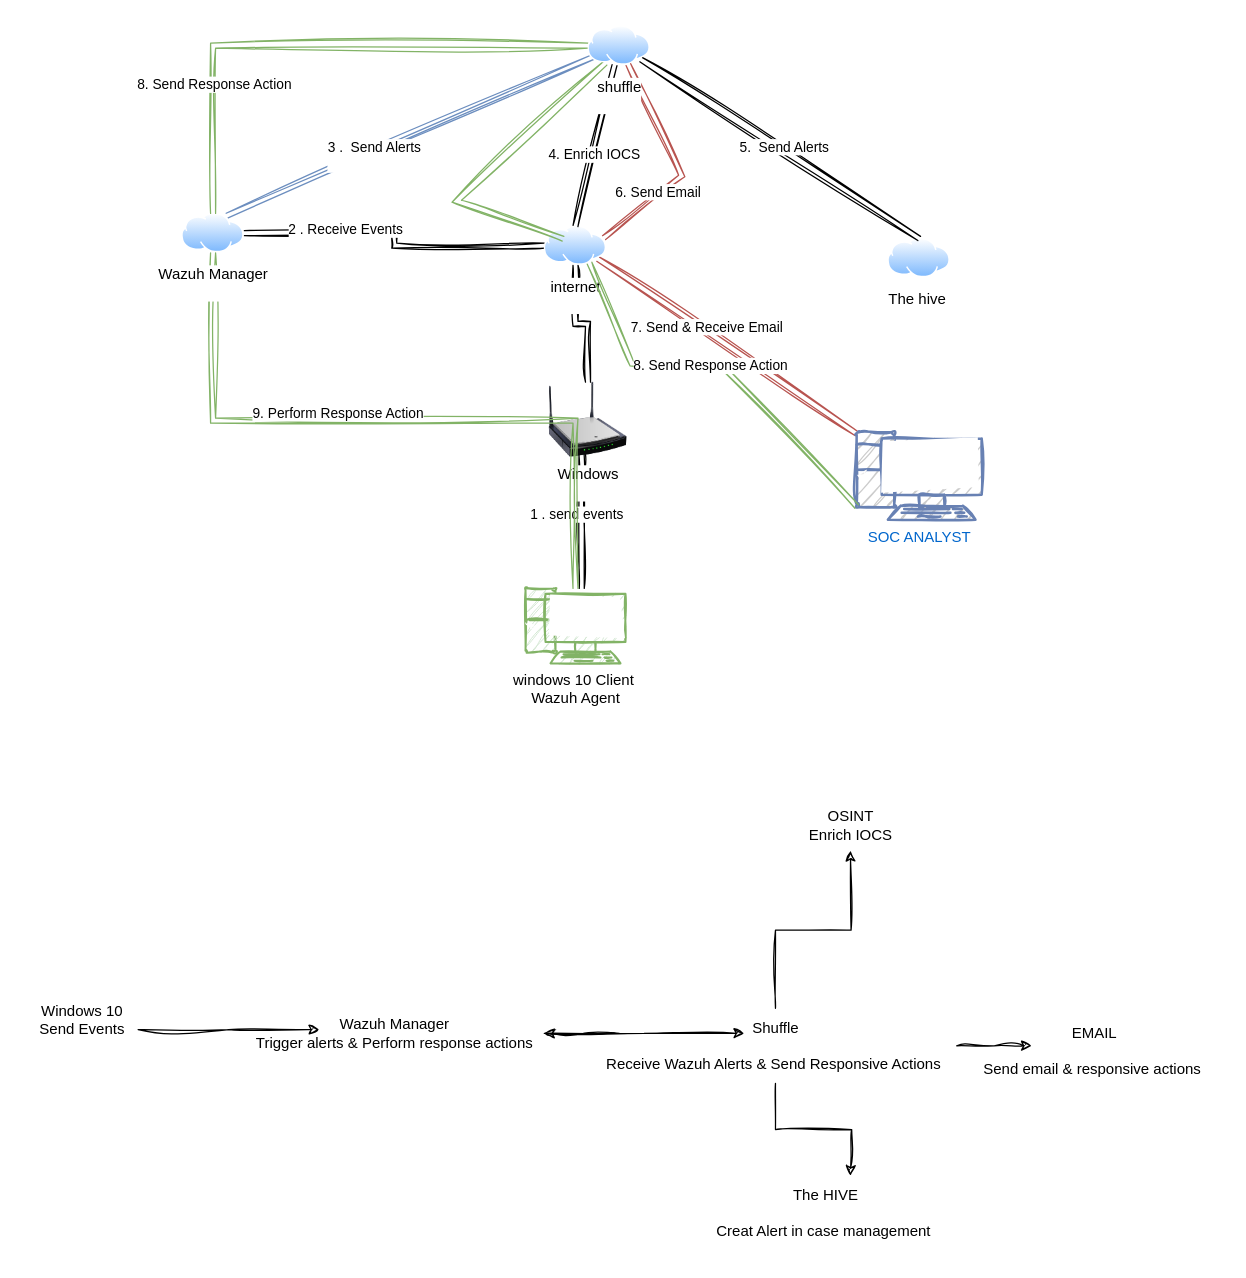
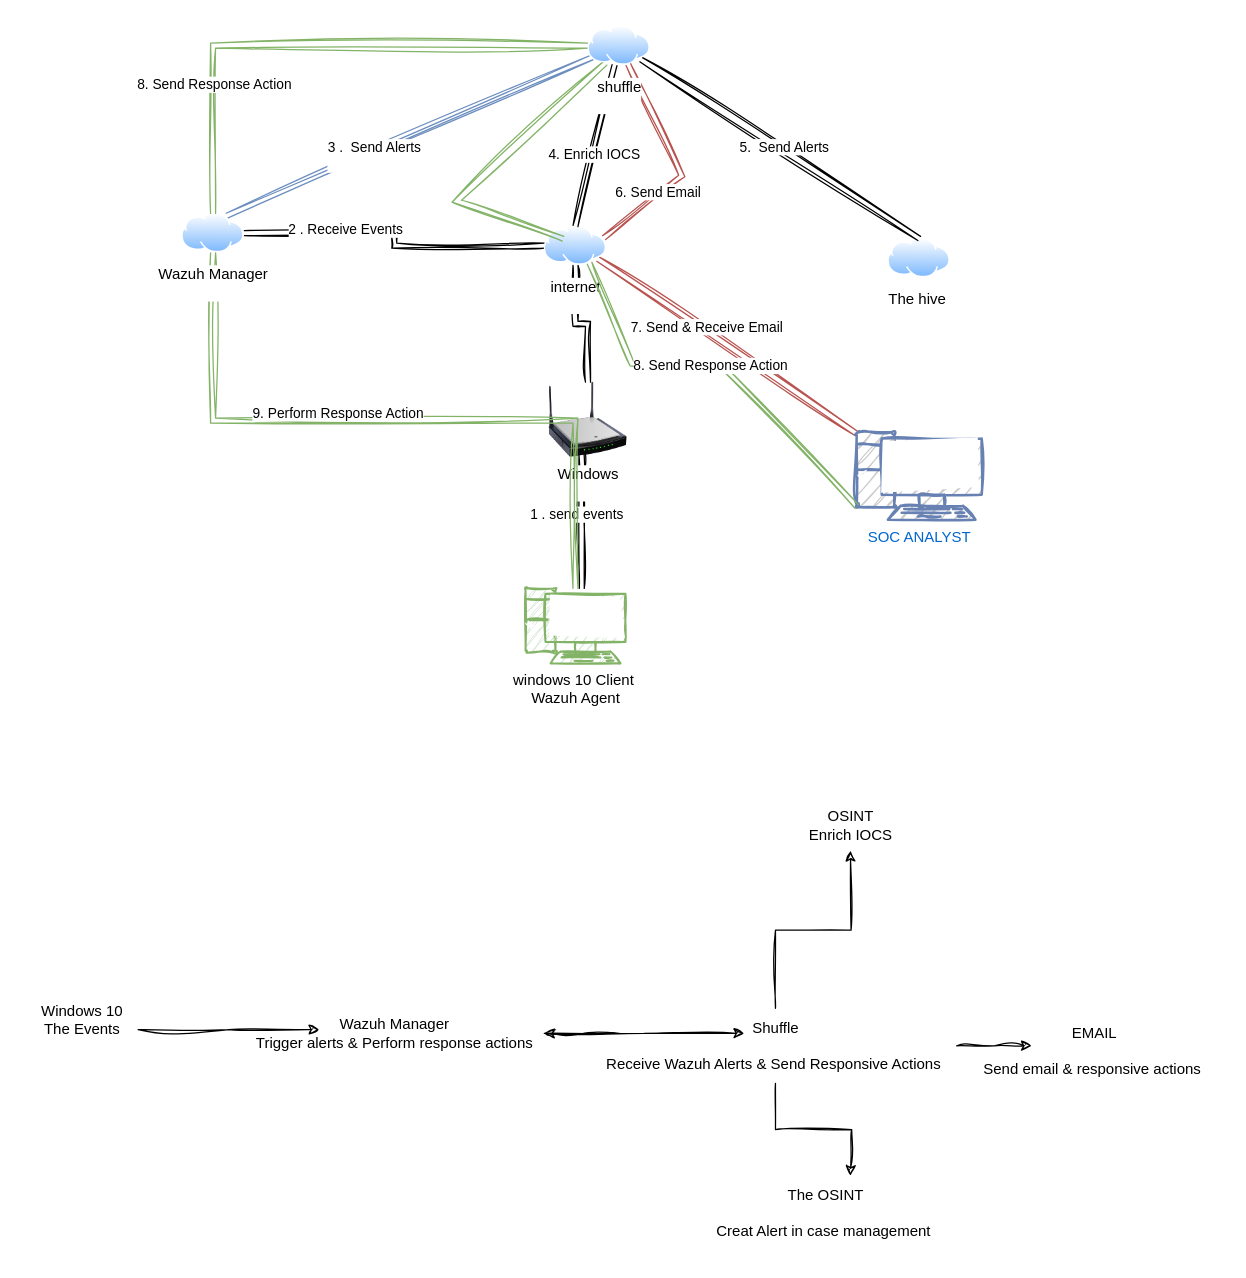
(83, 1029) -> (83, 1029)
(826, 1213) -> (826, 1213)
